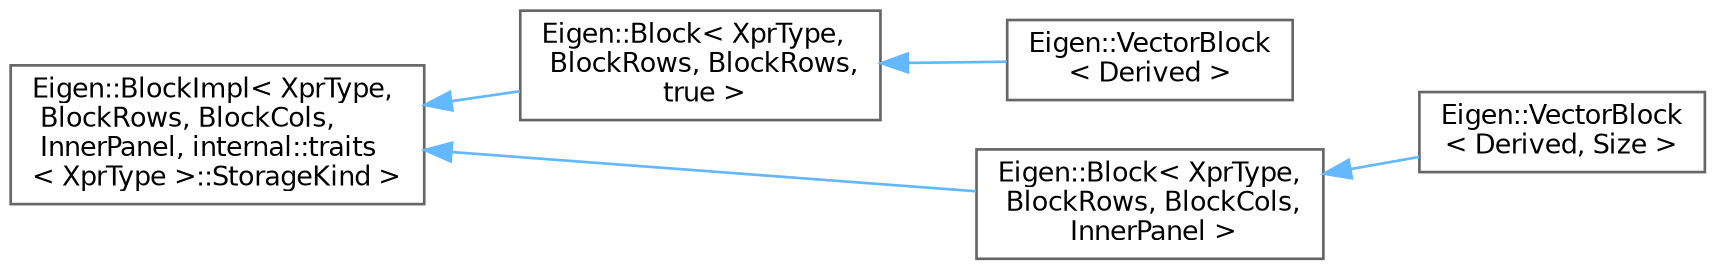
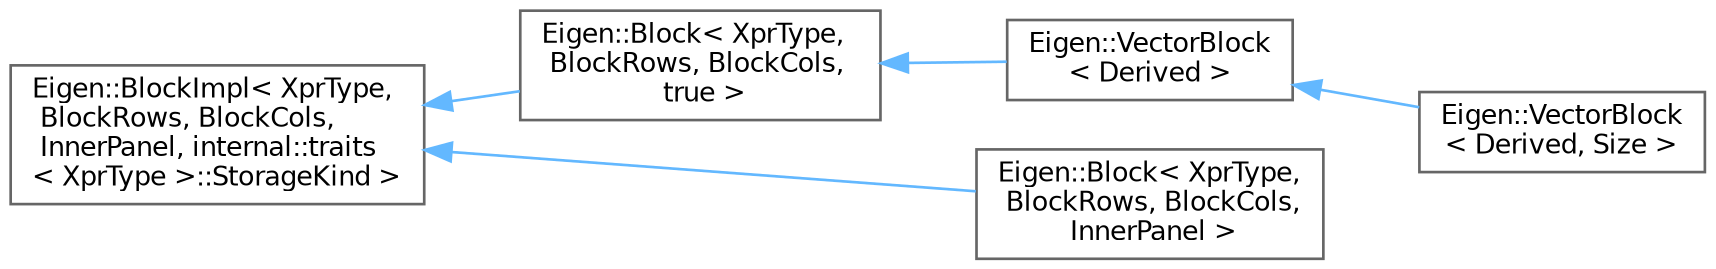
(700, 65) -> (700, 65)
(1385, 163) -> (1370, 99)
